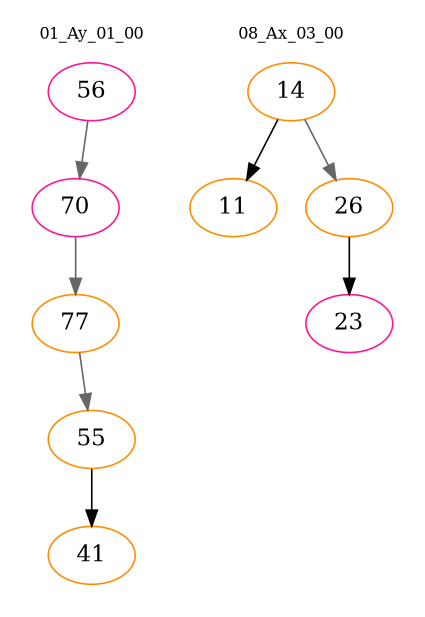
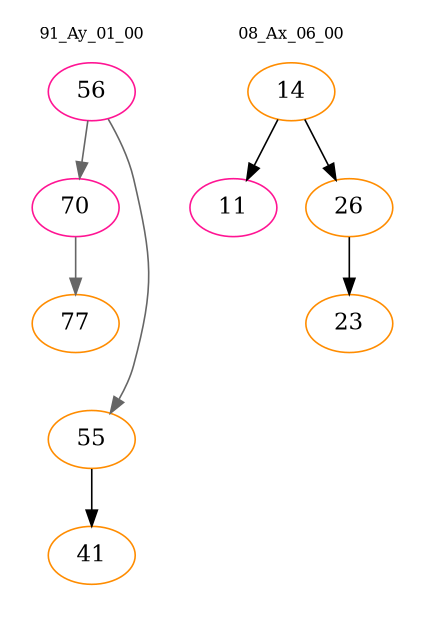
(92, 35) -> (92, 35)
(291, 35) -> (291, 35)
(317, 142) -> (317, 142)
(233, 208) -> (233, 208)
(349, 324) -> (349, 324)
(83, 373) -> (148, 258)
